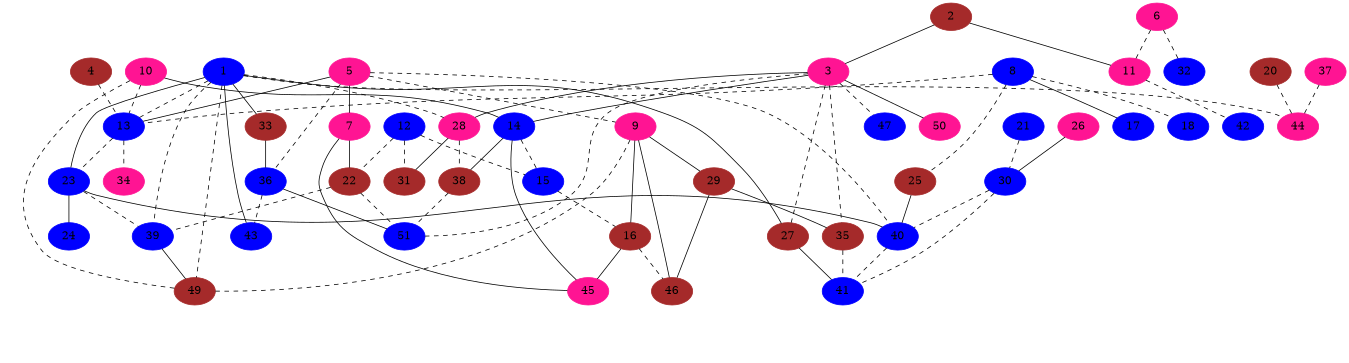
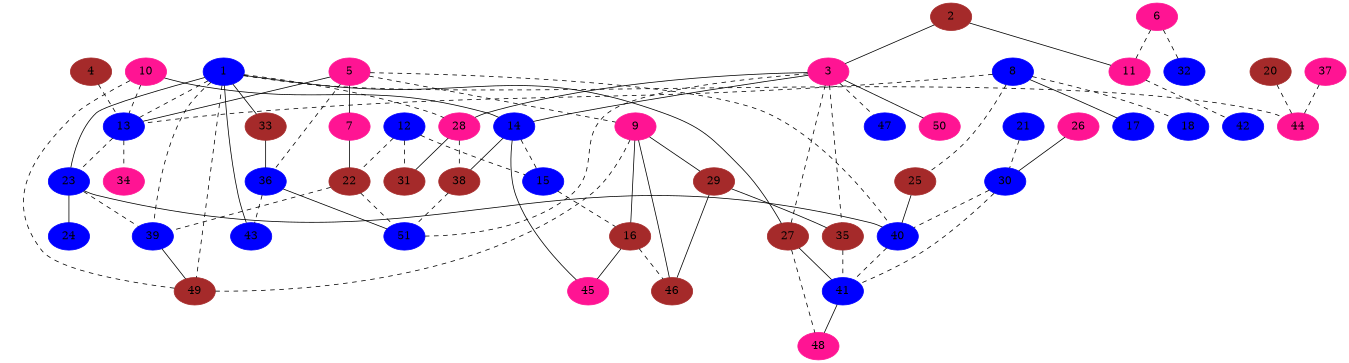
(402, 261) -> none
none -> (818, 346)
